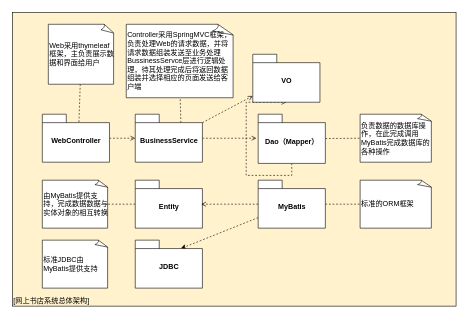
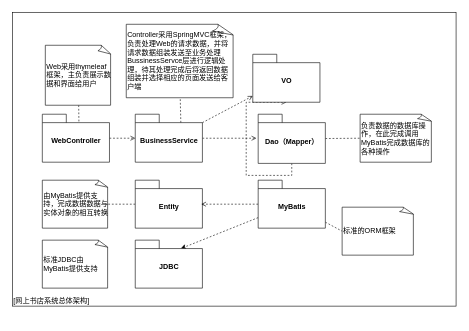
(81, 54) -> (78, 75)
(234, 159) -> (234, 159)
(396, 204) -> (378, 231)
